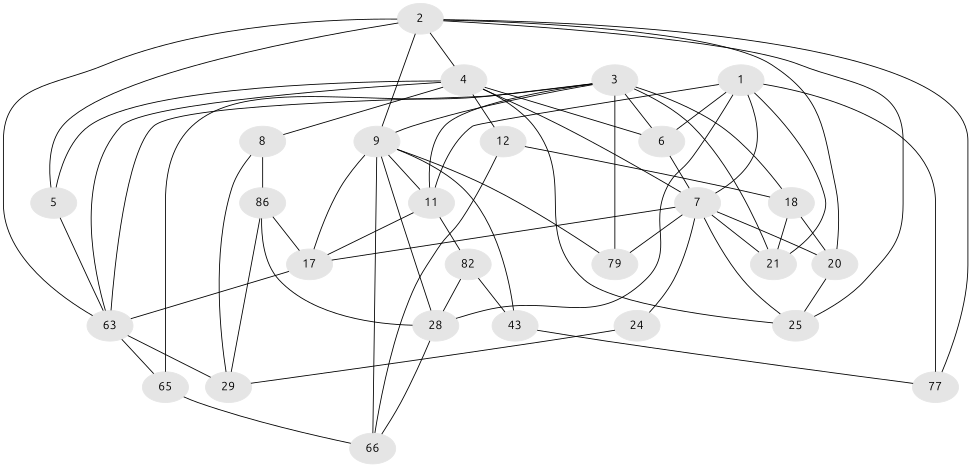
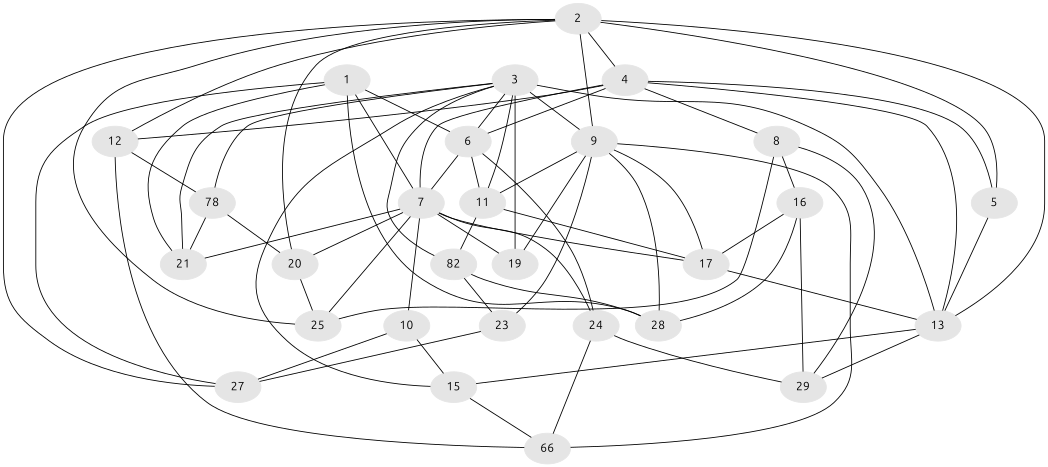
none -> (315, 55)
(575, 107) -> (475, 172)
none -> (401, 151)
(263, 203) -> (800, 203)
(791, 203) -> (212, 203)
none -> (558, 230)
(615, 264) -> (515, 264)
(573, 267) -> (577, 309)
(110, 326) -> (938, 326)
none -> (407, 326)
(515, 326) -> (502, 326)
(165, 387) -> (454, 387)
(935, 387) -> (238, 387)
(408, 389) -> (572, 387)
